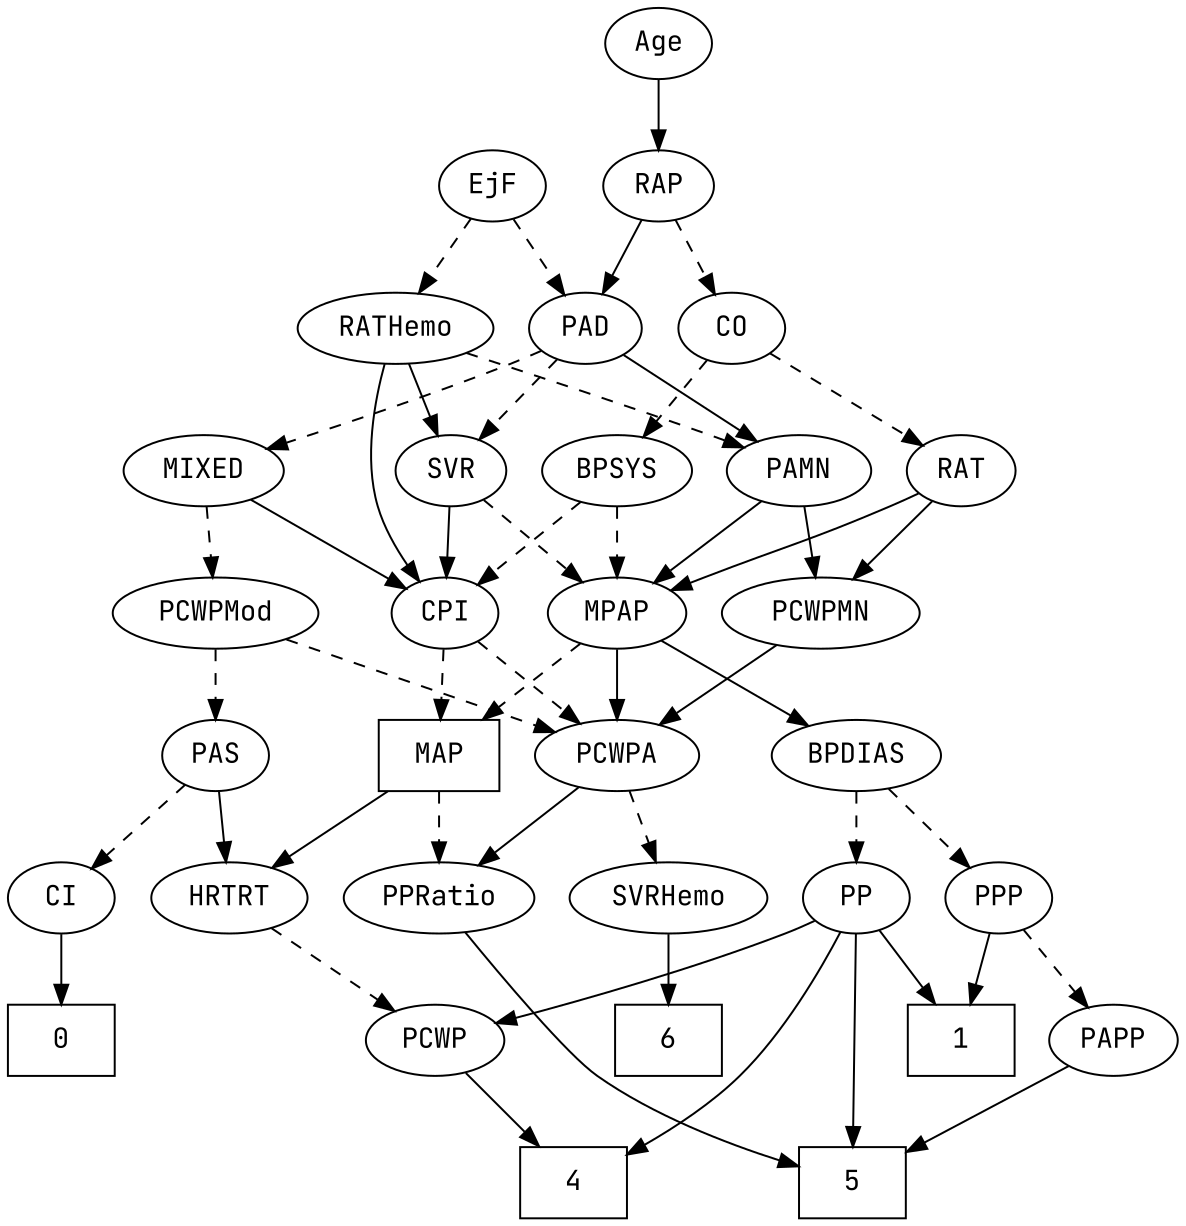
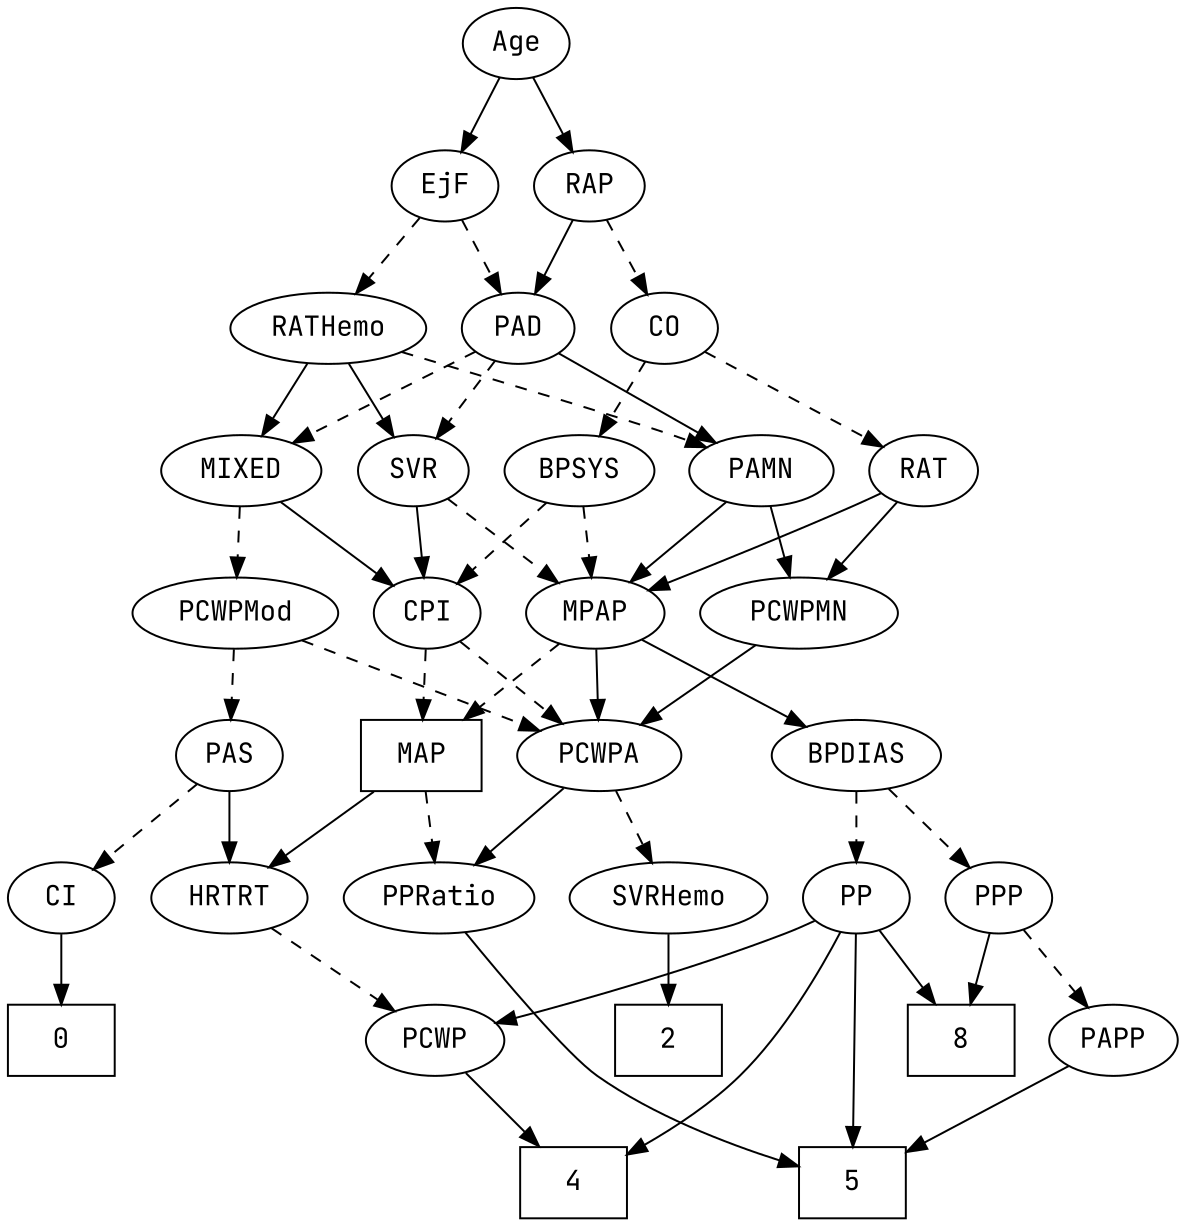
none -> (485, 106)
(371, 468) -> (290, 391)
(668, 1040) -> (668, 1040)
(961, 1040) -> (961, 1040)
